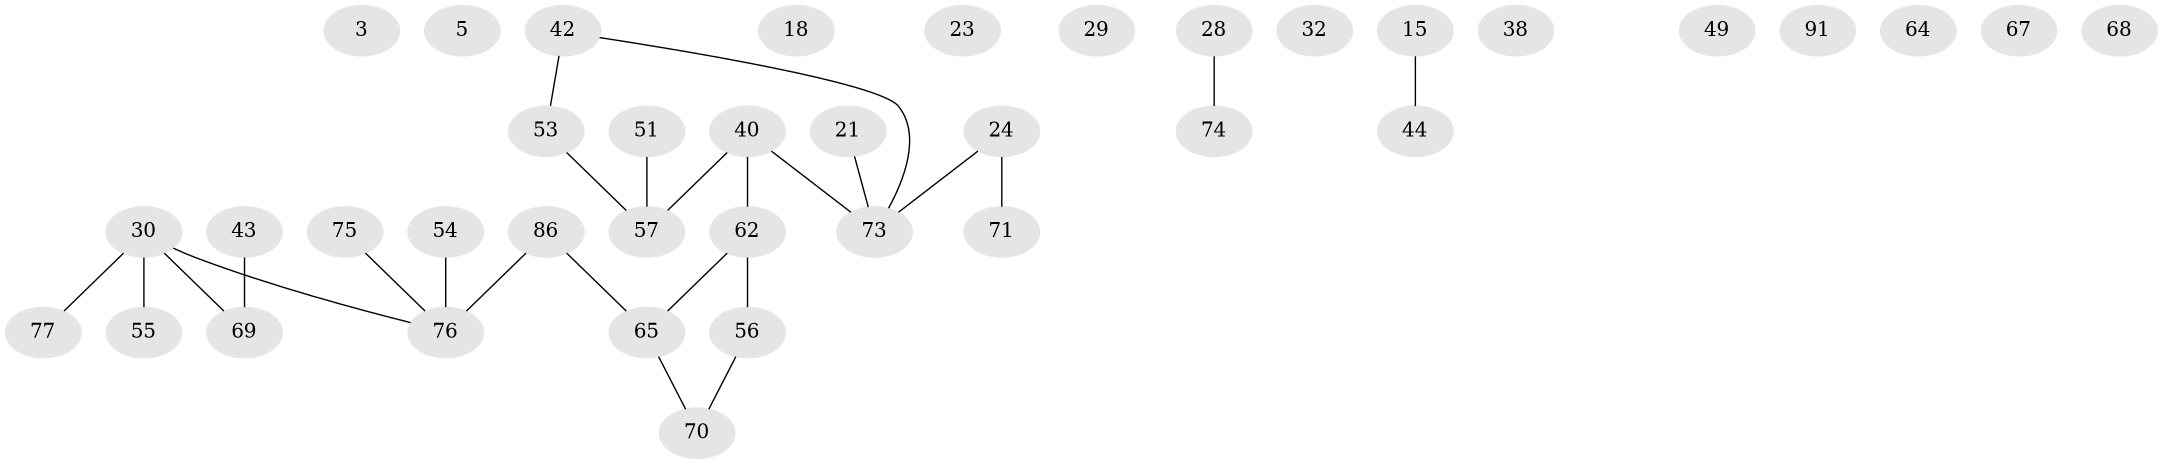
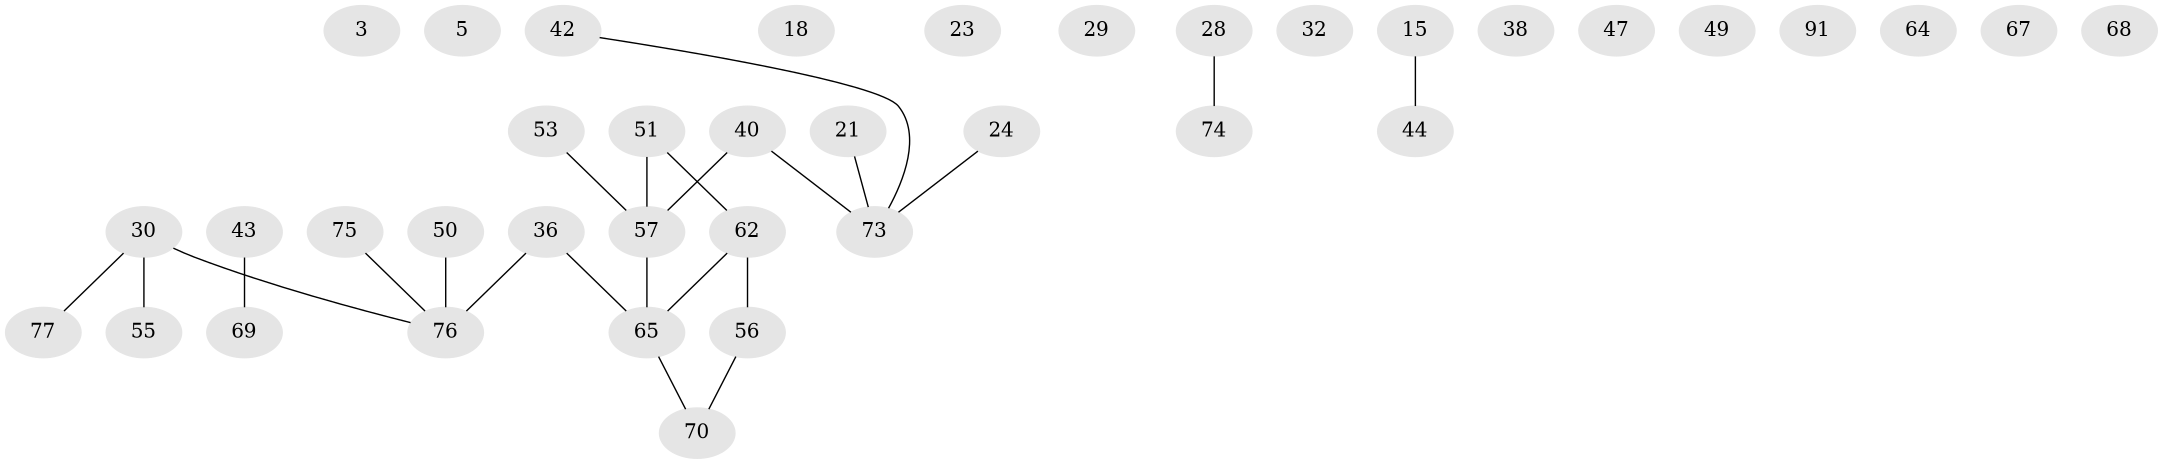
none -> (1617, 31)
(555, 81) -> none
(748, 182) -> (691, 176)
(446, 232) -> (446, 232)
(546, 232) -> (546, 232)
(1002, 232) -> none
(194, 282) -> none
none -> (647, 282)
